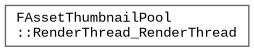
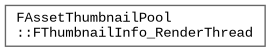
(127, 26) -> (135, 26)
